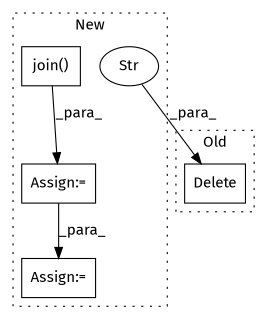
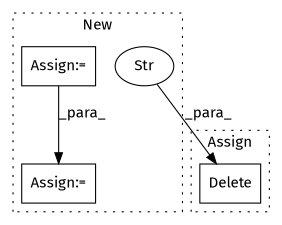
(51, 66) -> none
(215, 143) -> (230, 143)
